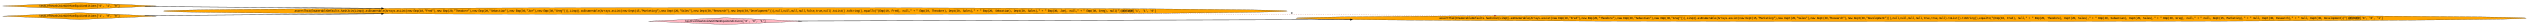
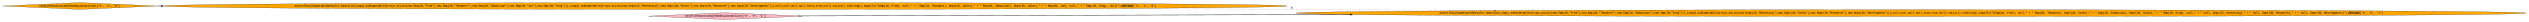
(79, 16) -> none
